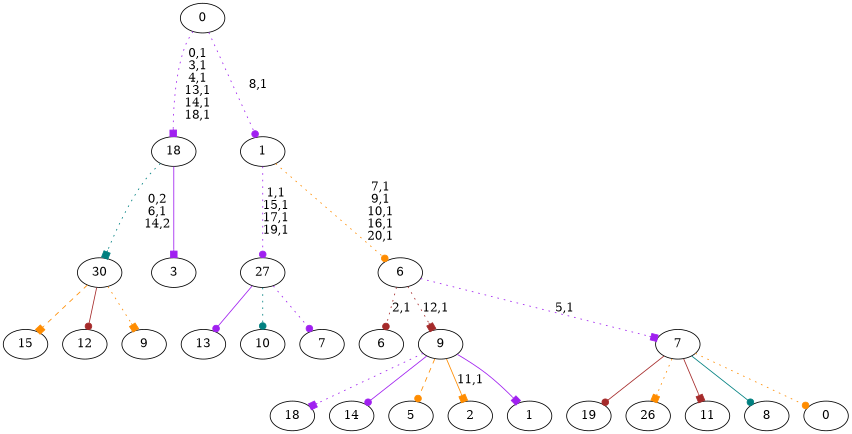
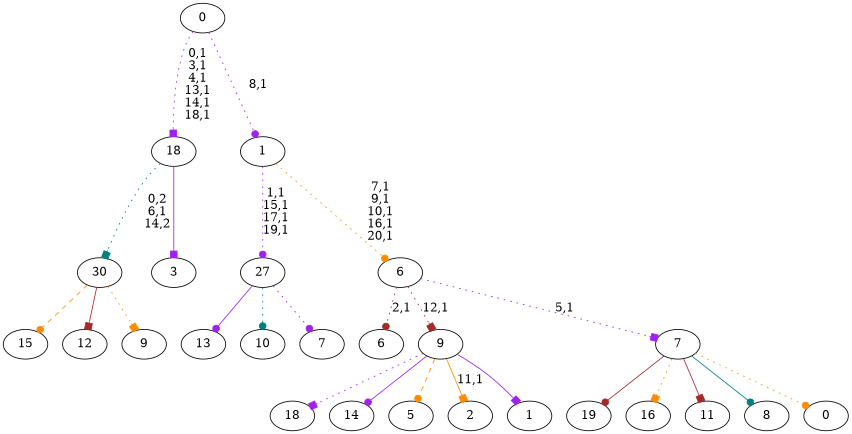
(66, 305) -> (65, 306)
(93, 305) -> (93, 304)
(648, 416) -> (648, 416)
